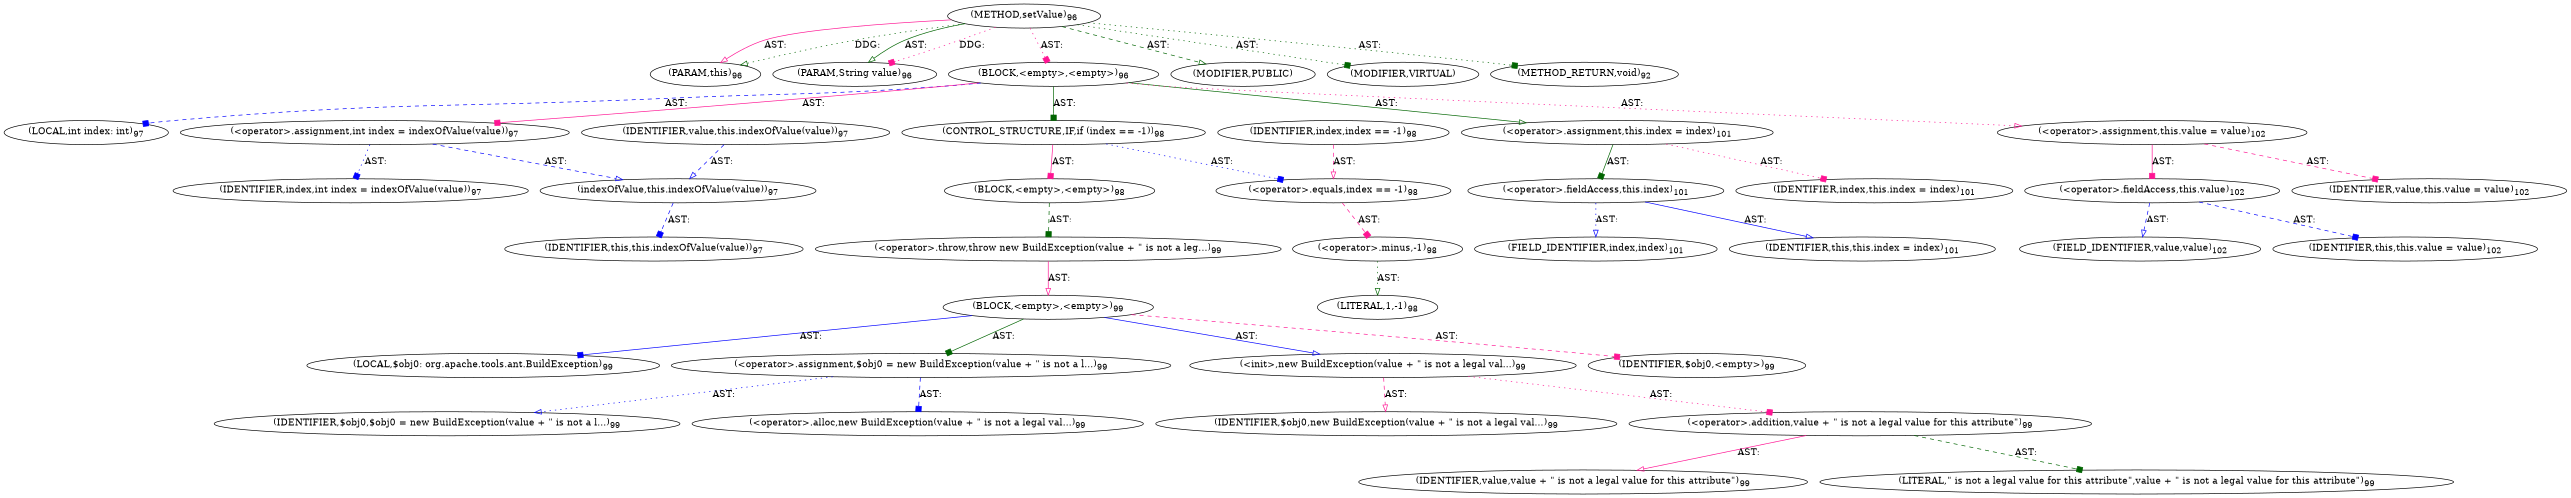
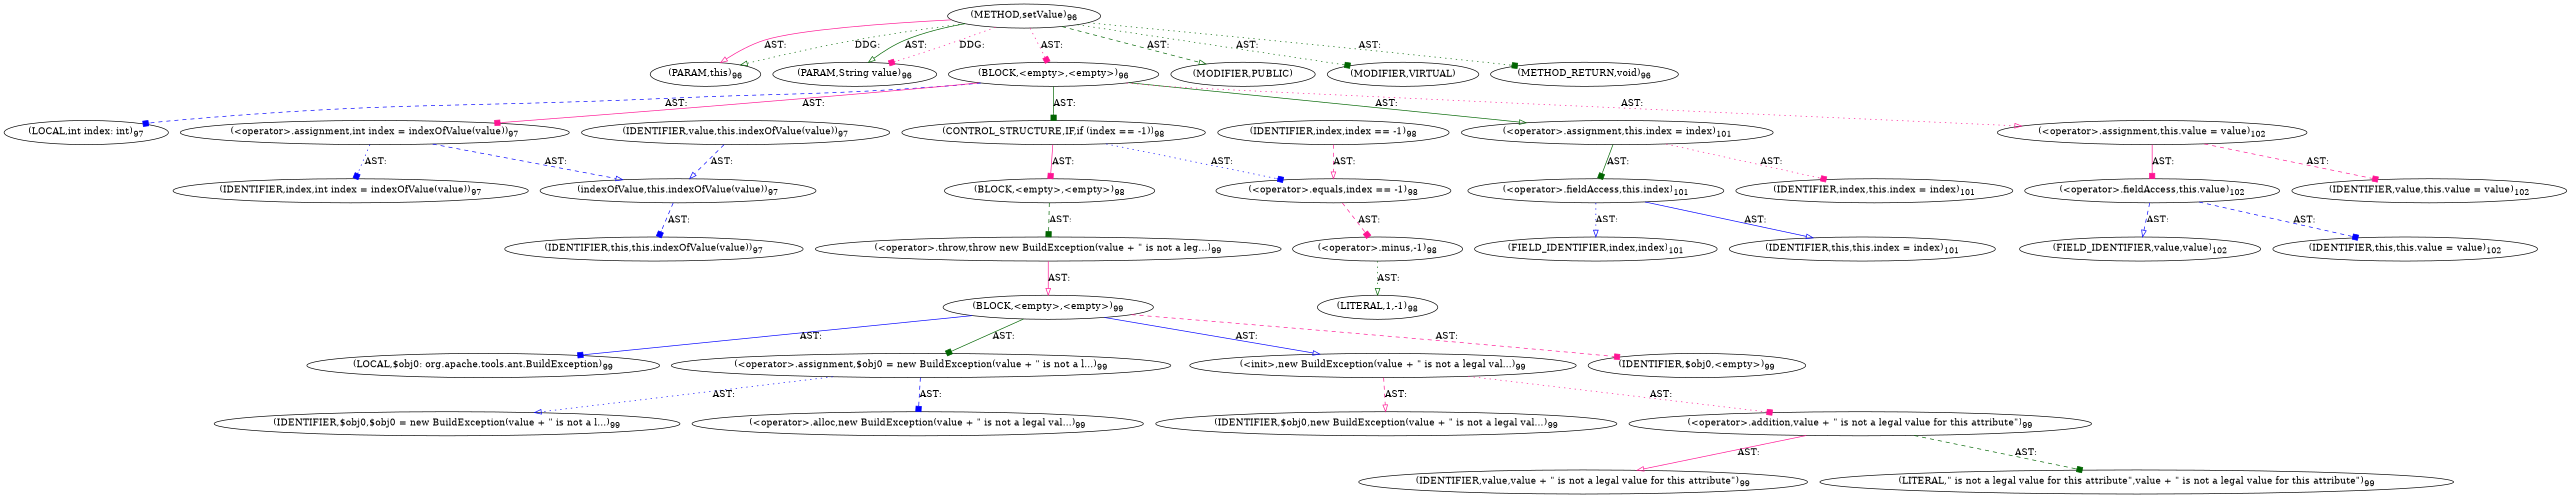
(1646, 73) -> (1646, 73)
